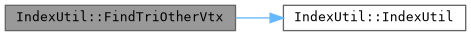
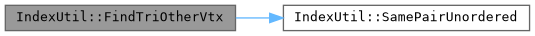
(375, 18) -> (406, 18)
